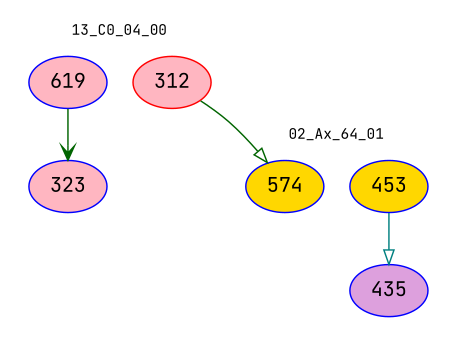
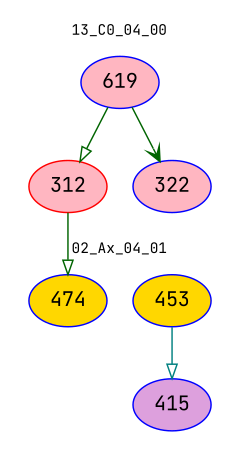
none -> (97, 128)
(337, 135) -> (120, 249)
(68, 187) -> (172, 187)
(285, 187) -> (68, 301)
(389, 291) -> (172, 405)
